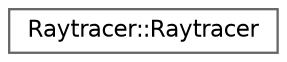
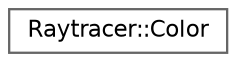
(143, 31) -> (118, 31)
